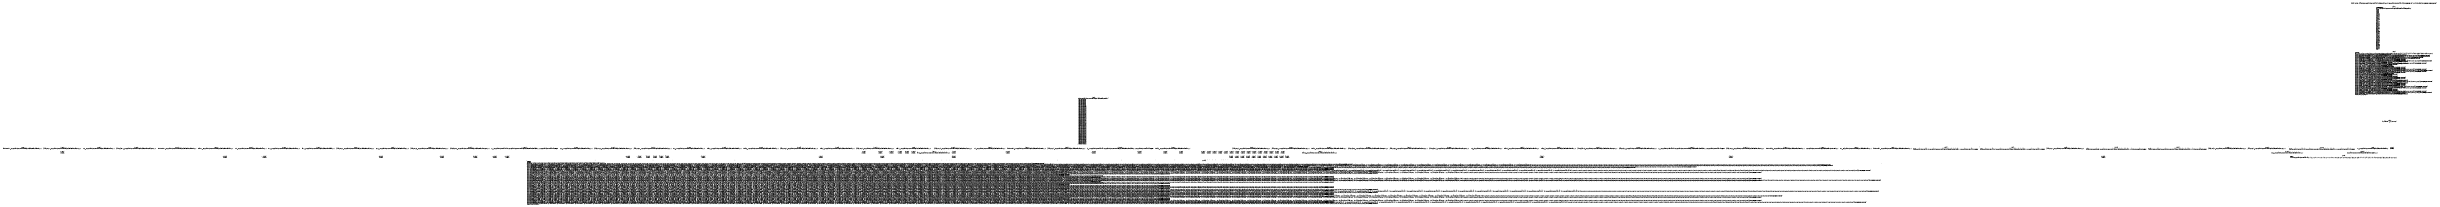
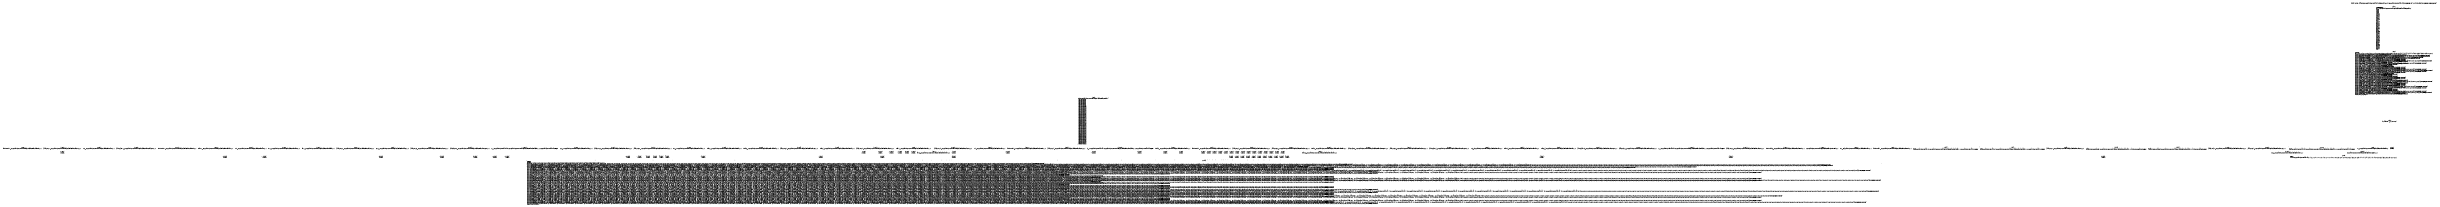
none -> (1211, 148)
